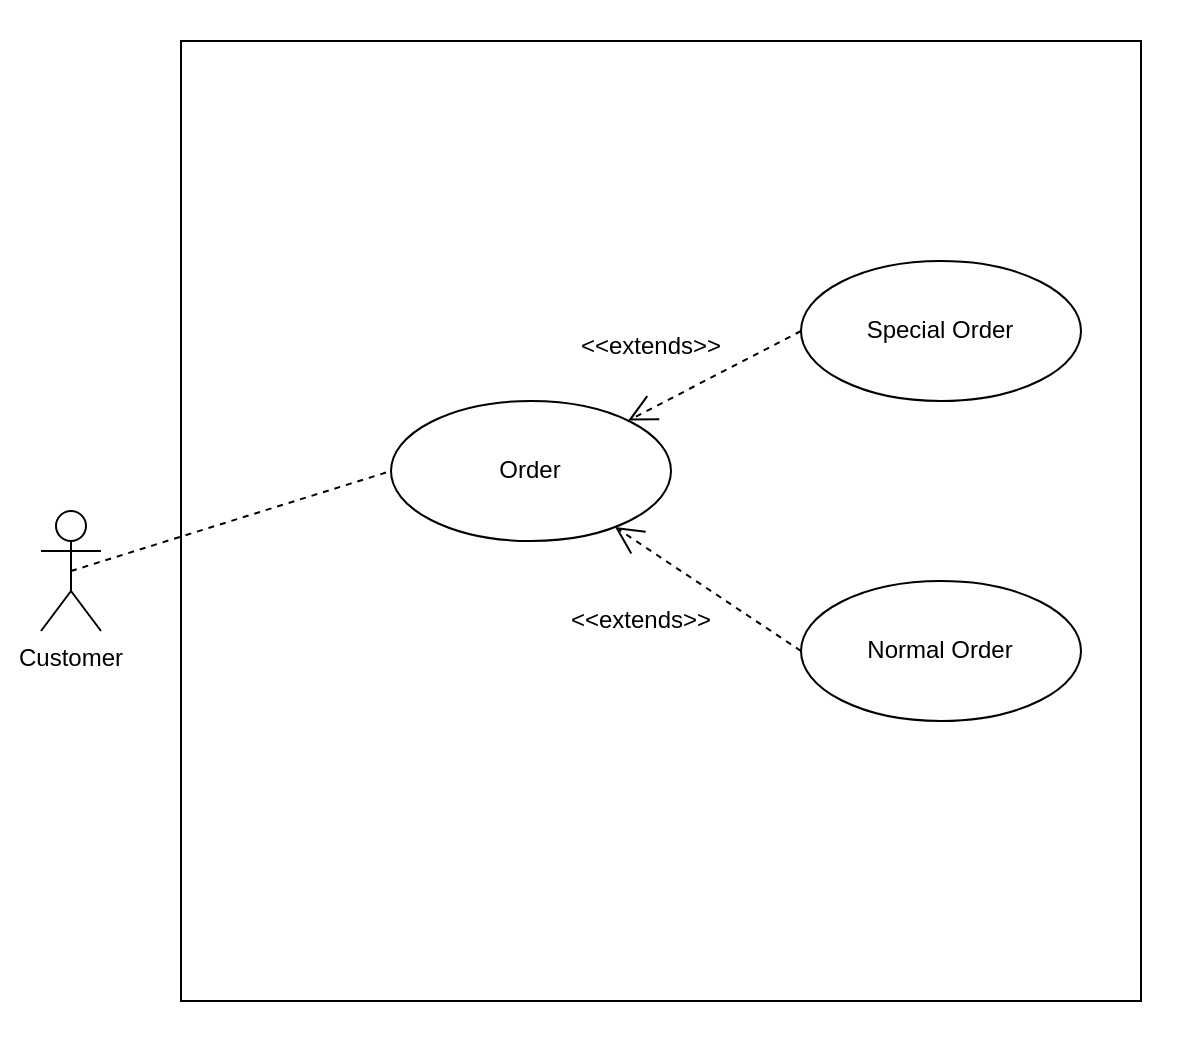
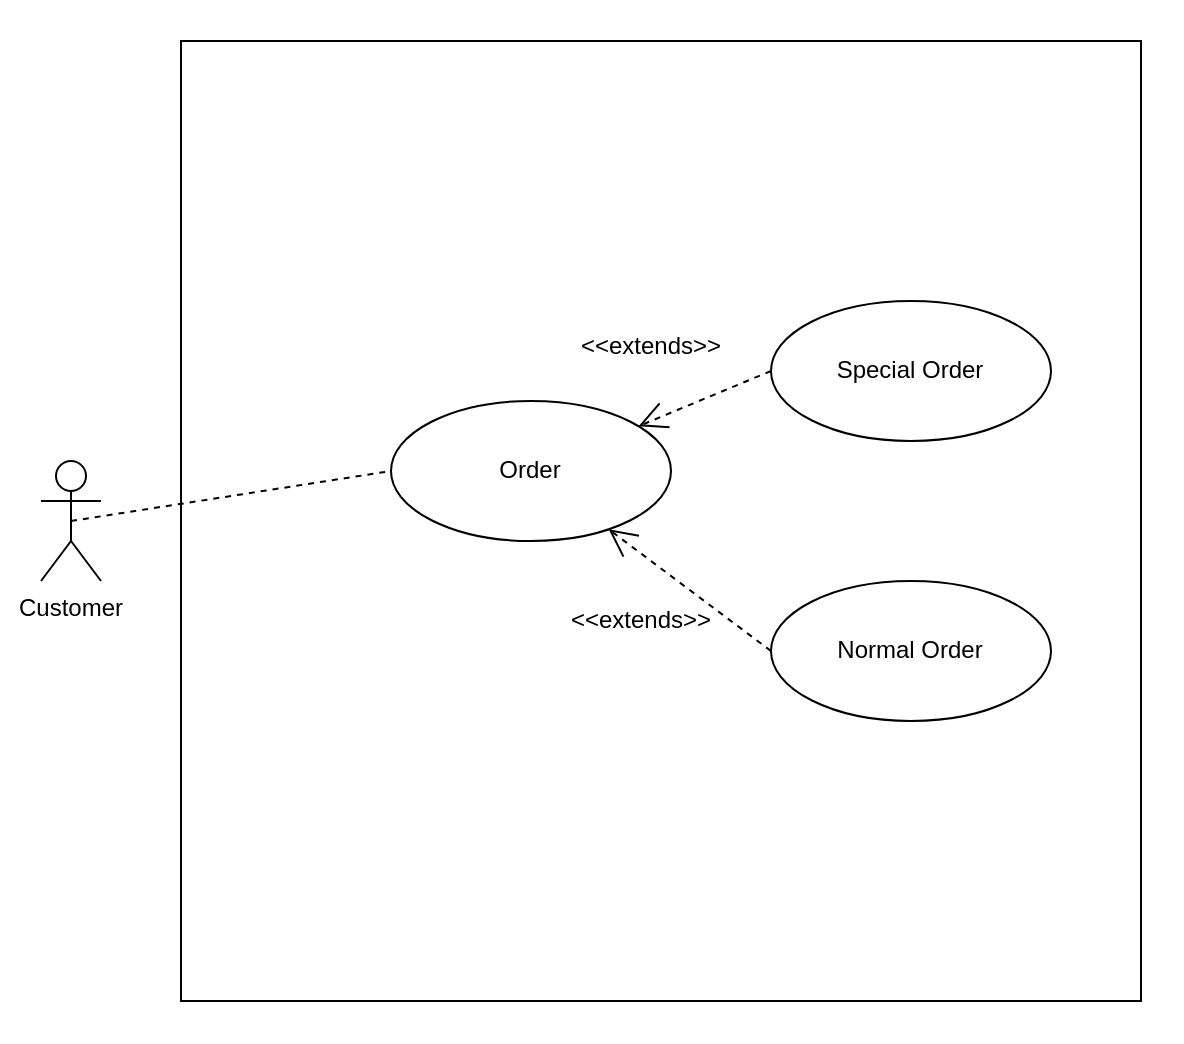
(941, 331) -> (911, 371)
(71, 571) -> (71, 521)
(941, 651) -> (911, 651)
